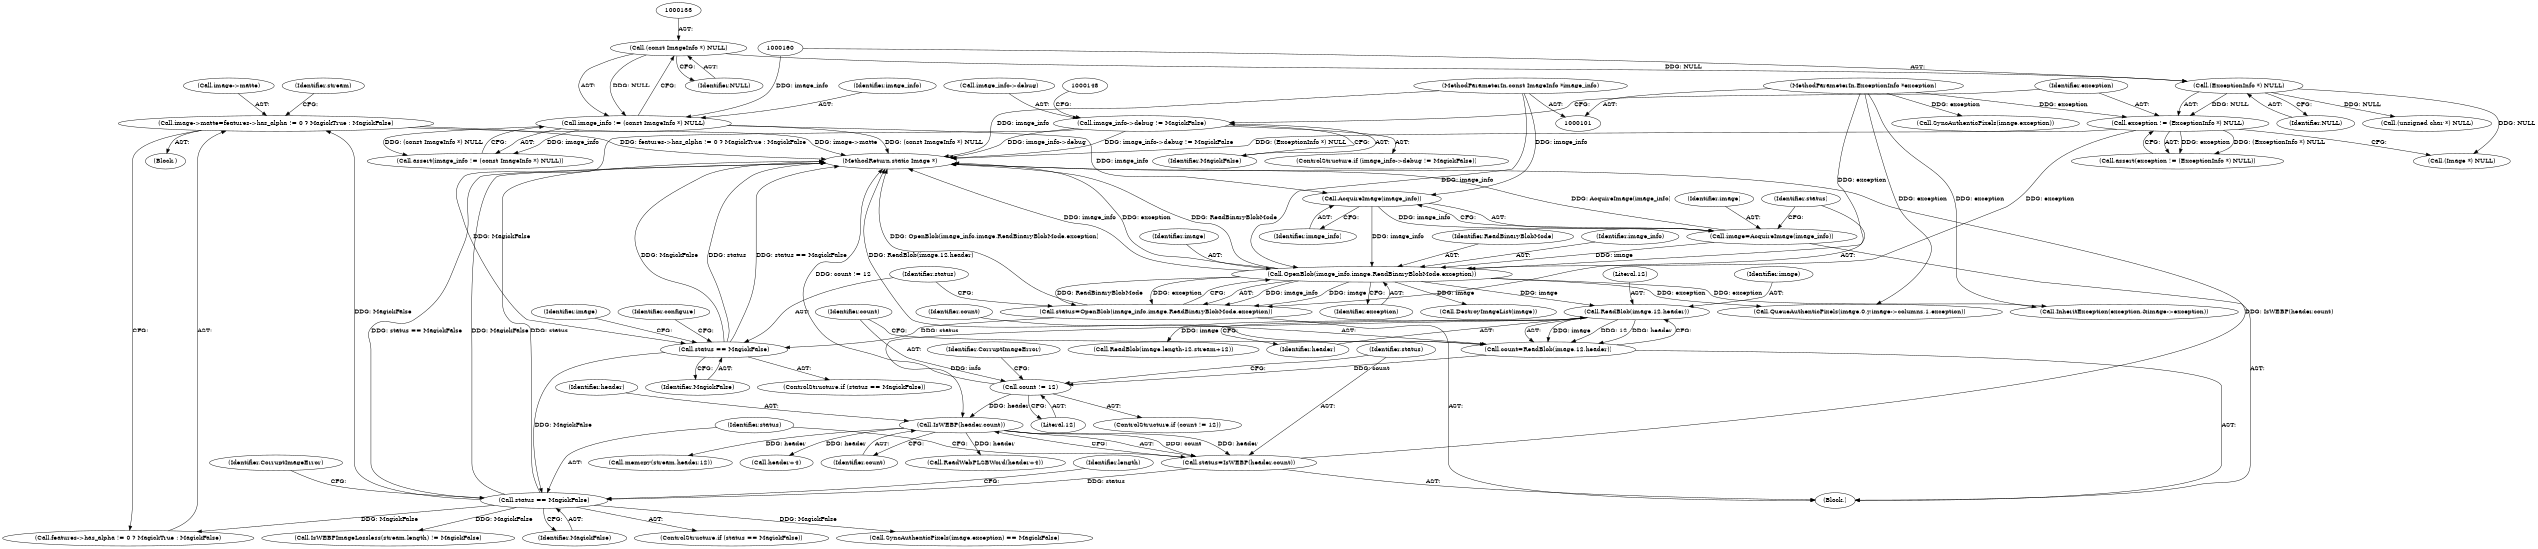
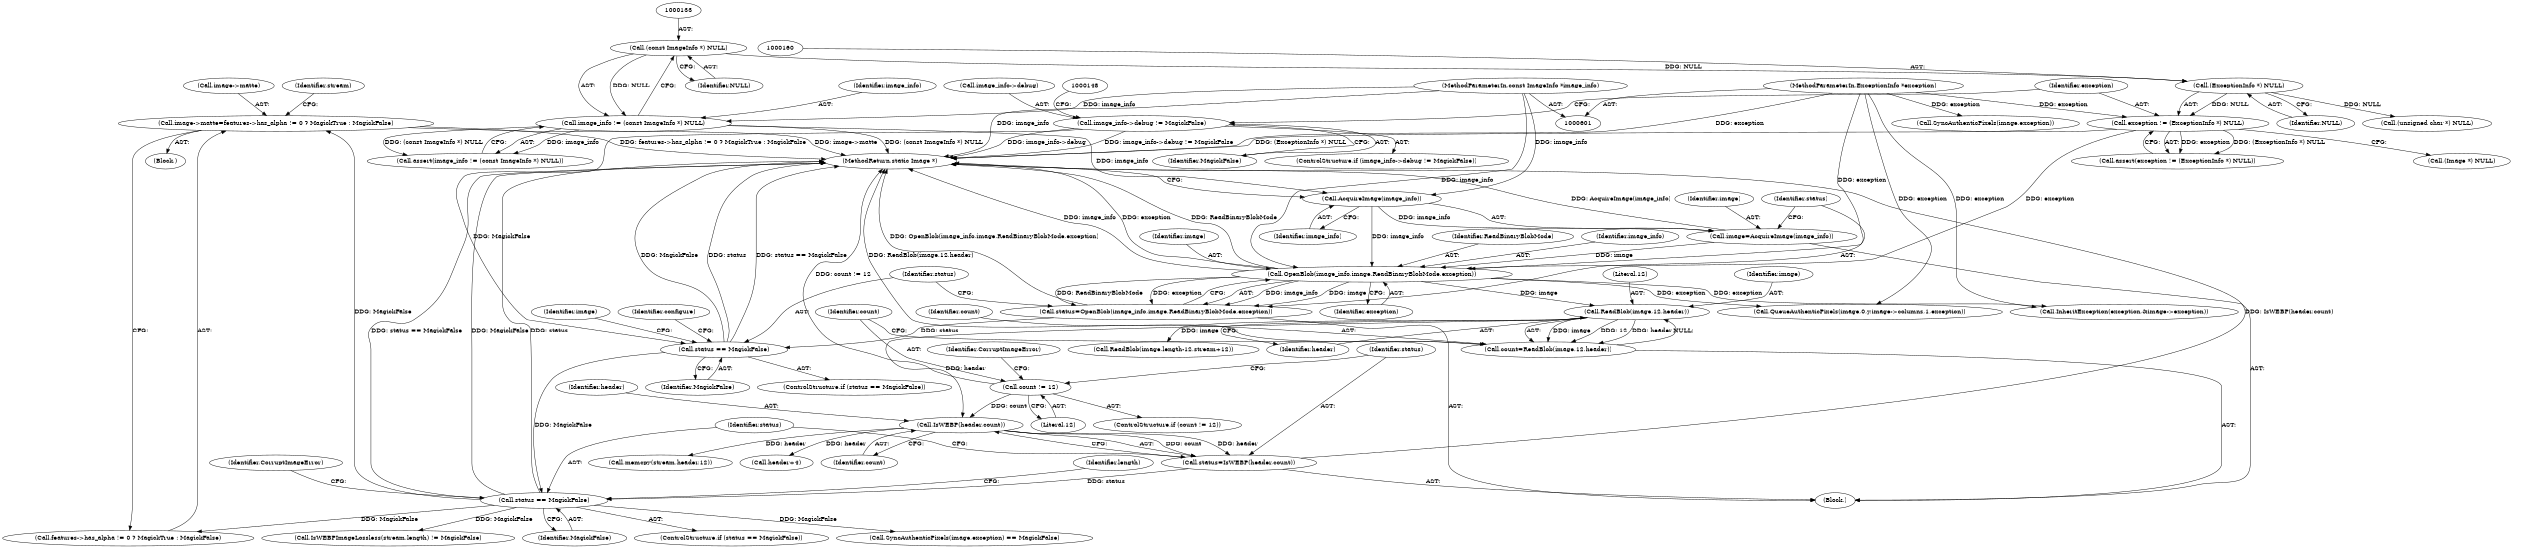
(2420, 98) -> none
(750, 103) -> (1089, 100)
(1578, 124) -> (1578, 124)
none -> (1242, 142)
(1492, 225) -> (1128, 173)
(1488, 312) -> none
(1685, 331) -> (1685, 331)
(966, 369) -> (966, 369)
(1280, 371) -> none
(1009, 406) -> (1009, 406)
(985, 463) -> none
